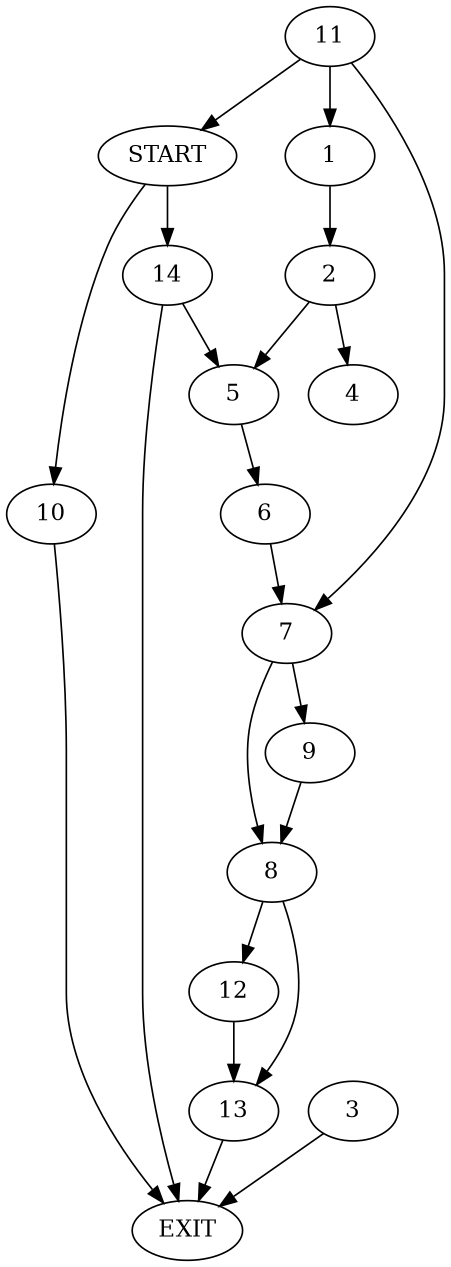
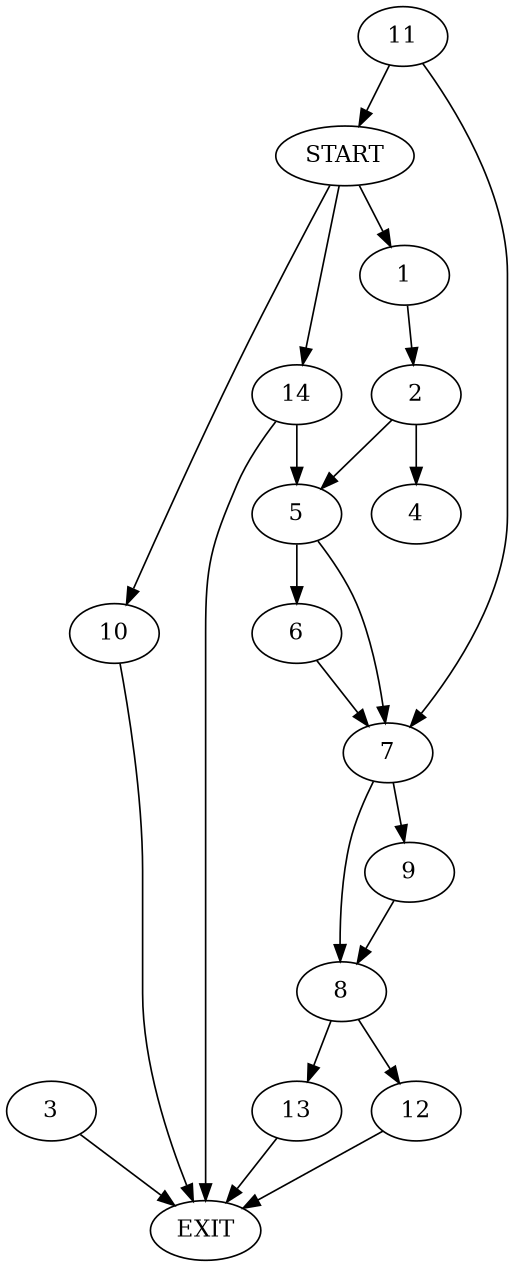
(330, 88) -> (371, 209)
none -> (362, 619)
(234, 1043) -> (320, 1166)
